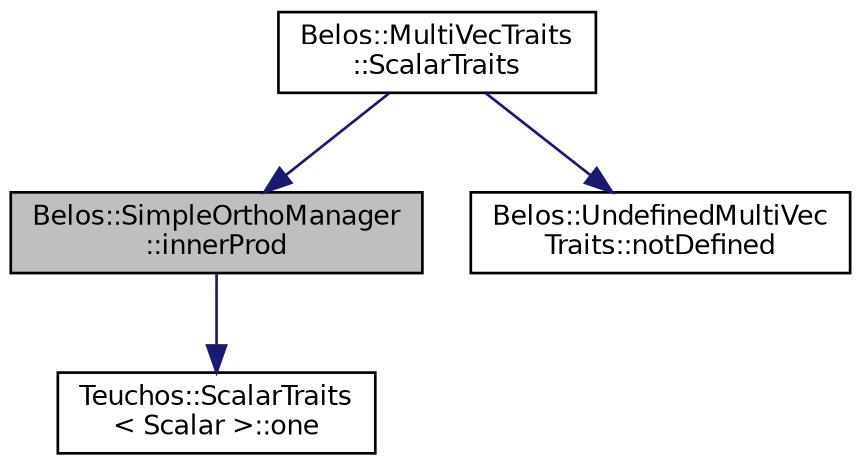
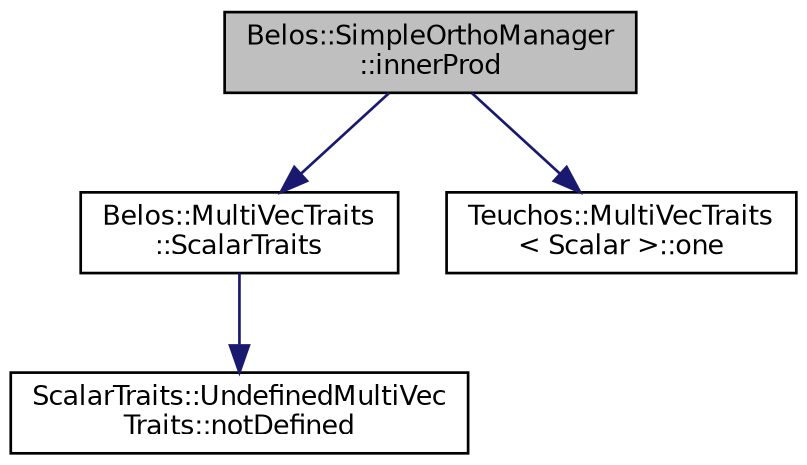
(337, 134) -> (345, 133)
(660, 233) -> (239, 413)
(217, 413) -> (621, 233)
